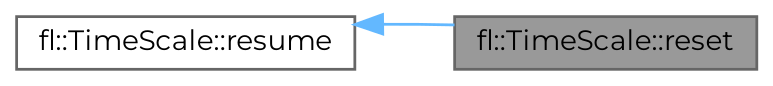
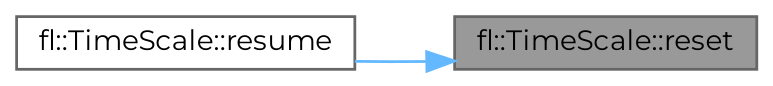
(419, 24) -> (390, 62)
